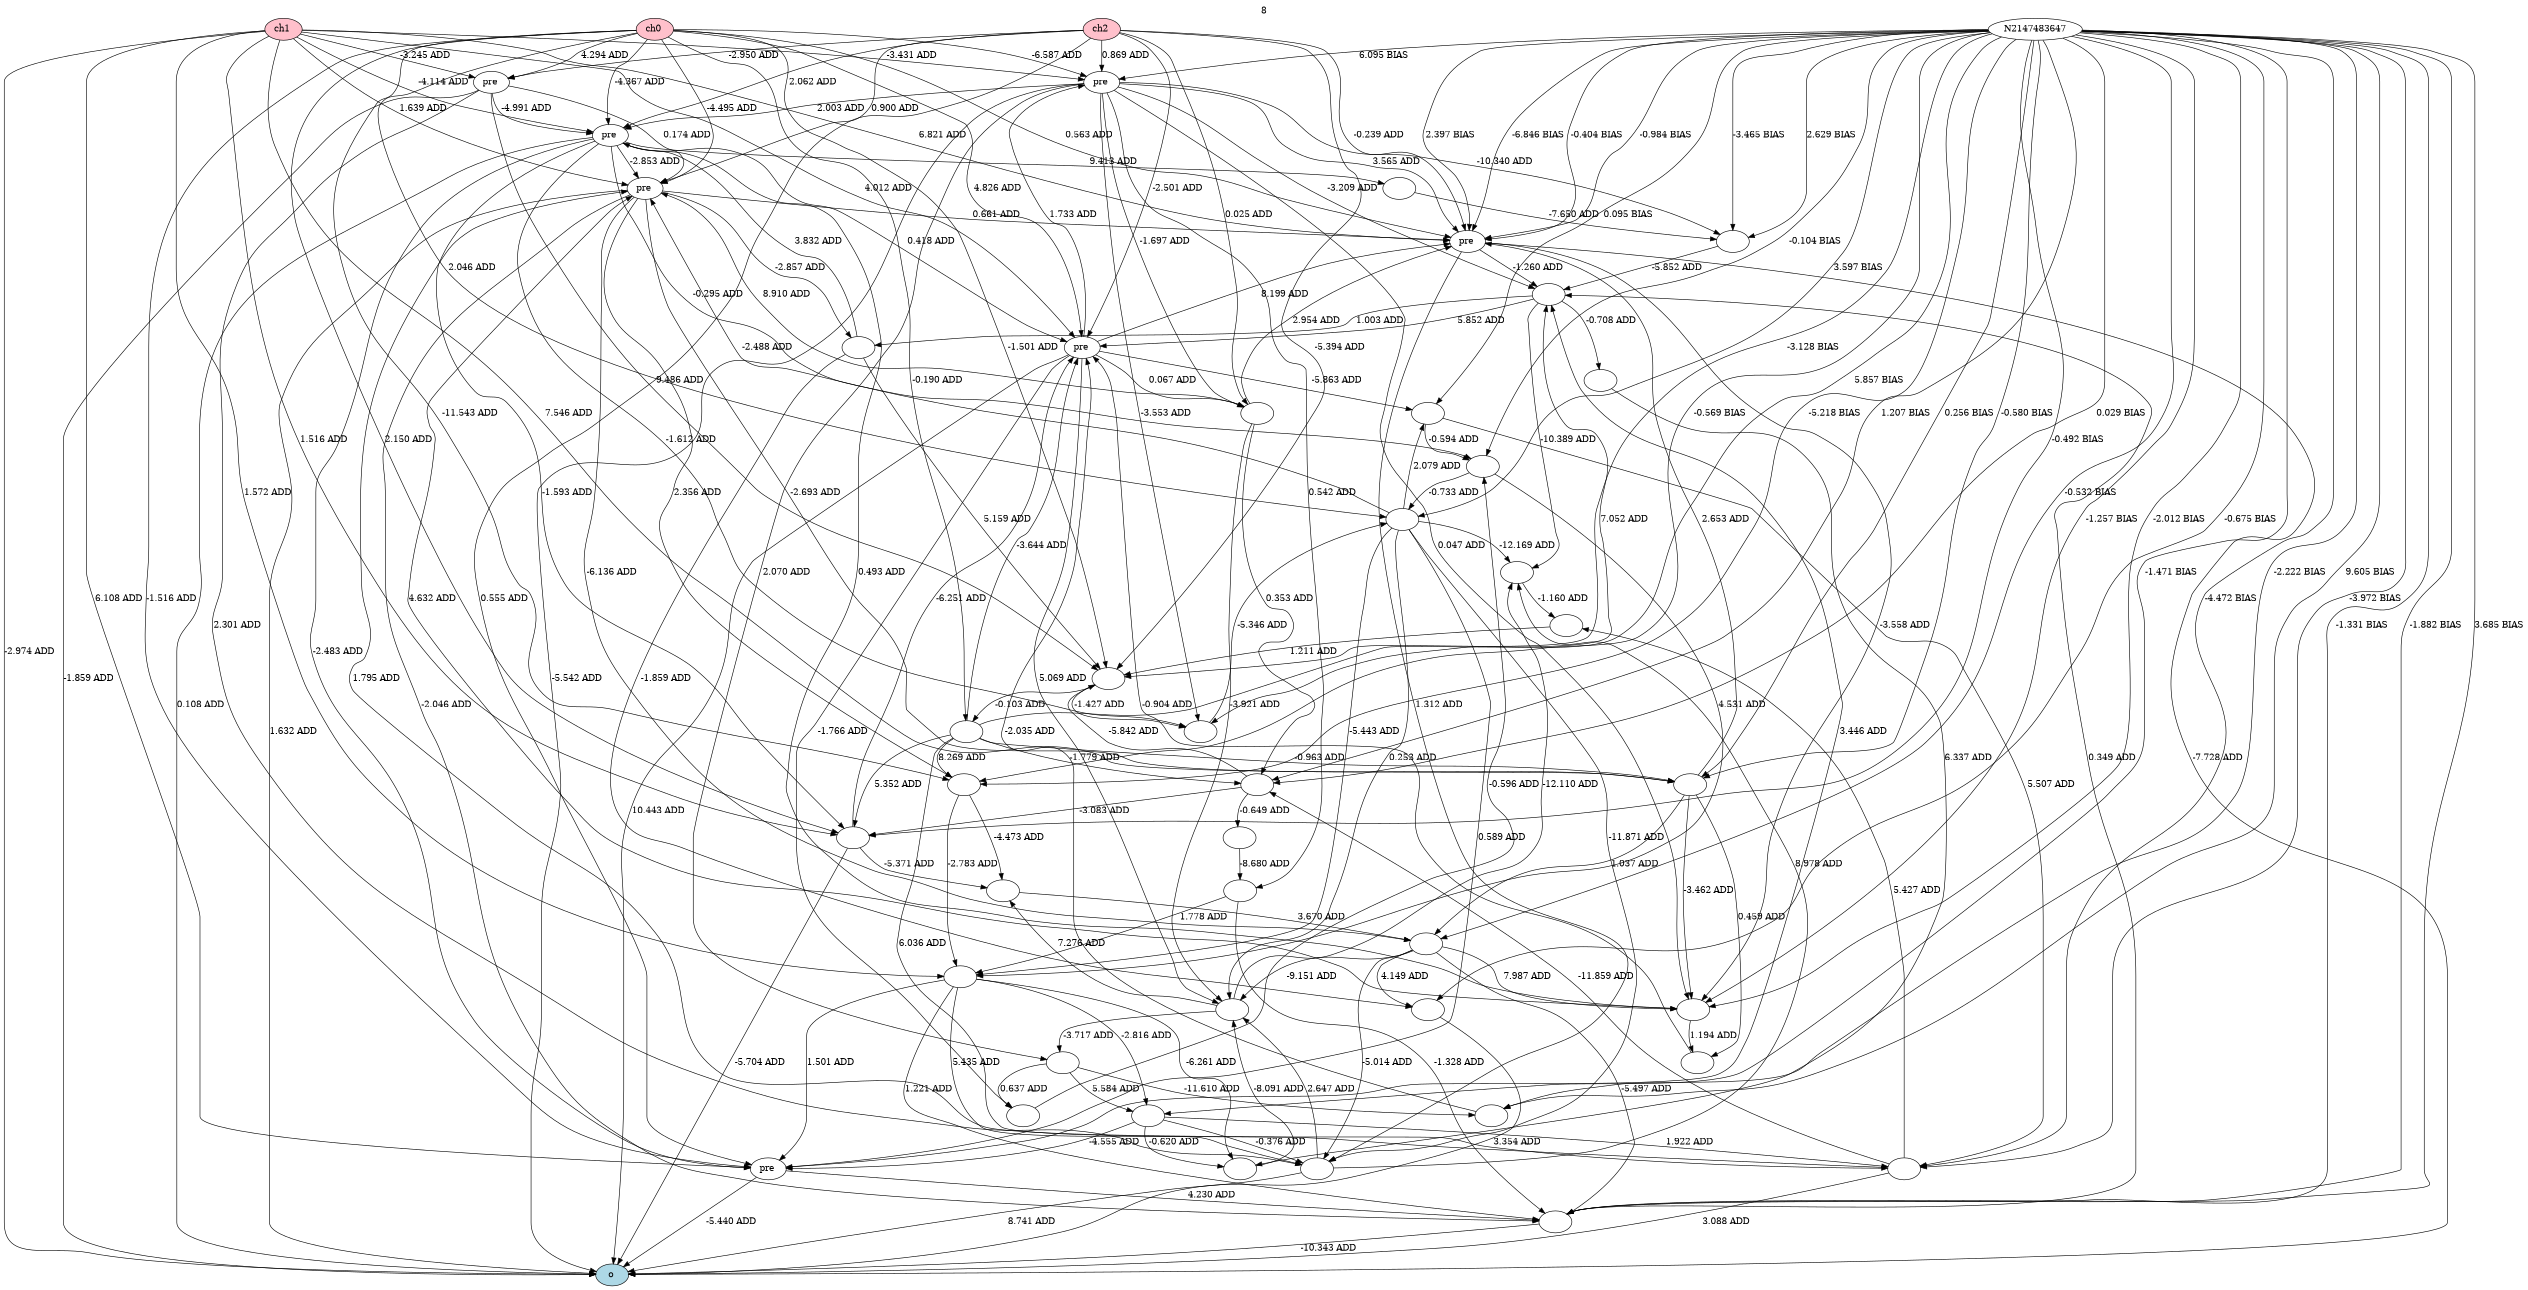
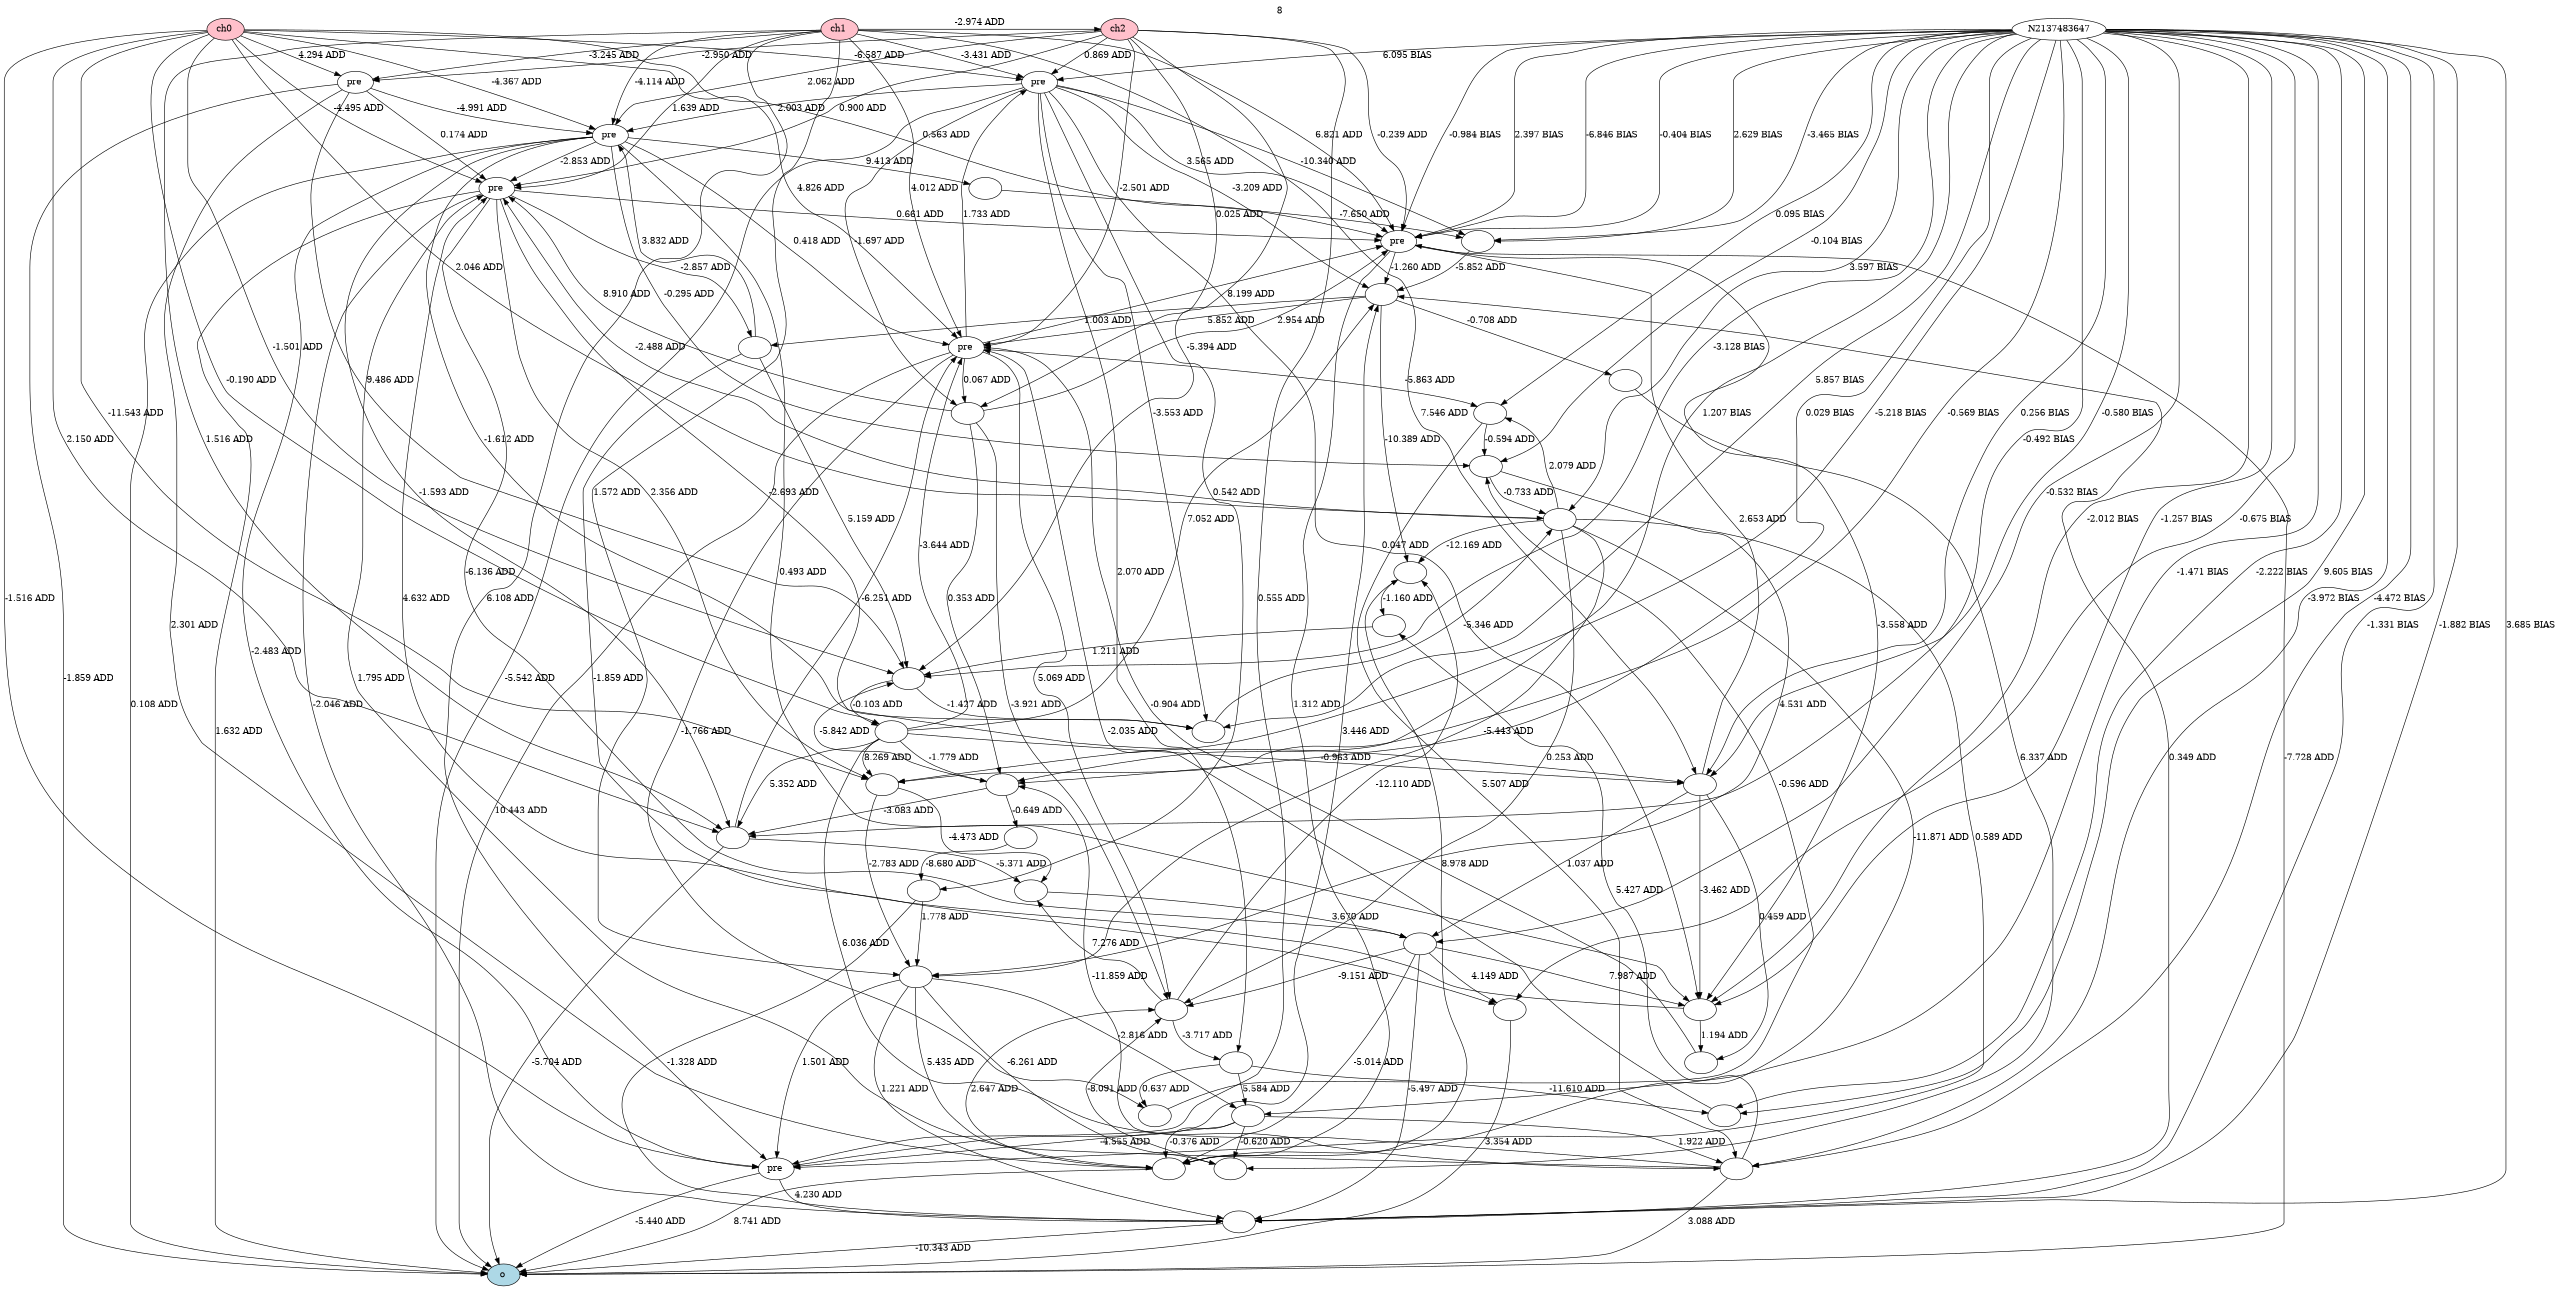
(2035, 29) -> (2059, 29)
(4, 819) -> (976, 29)
